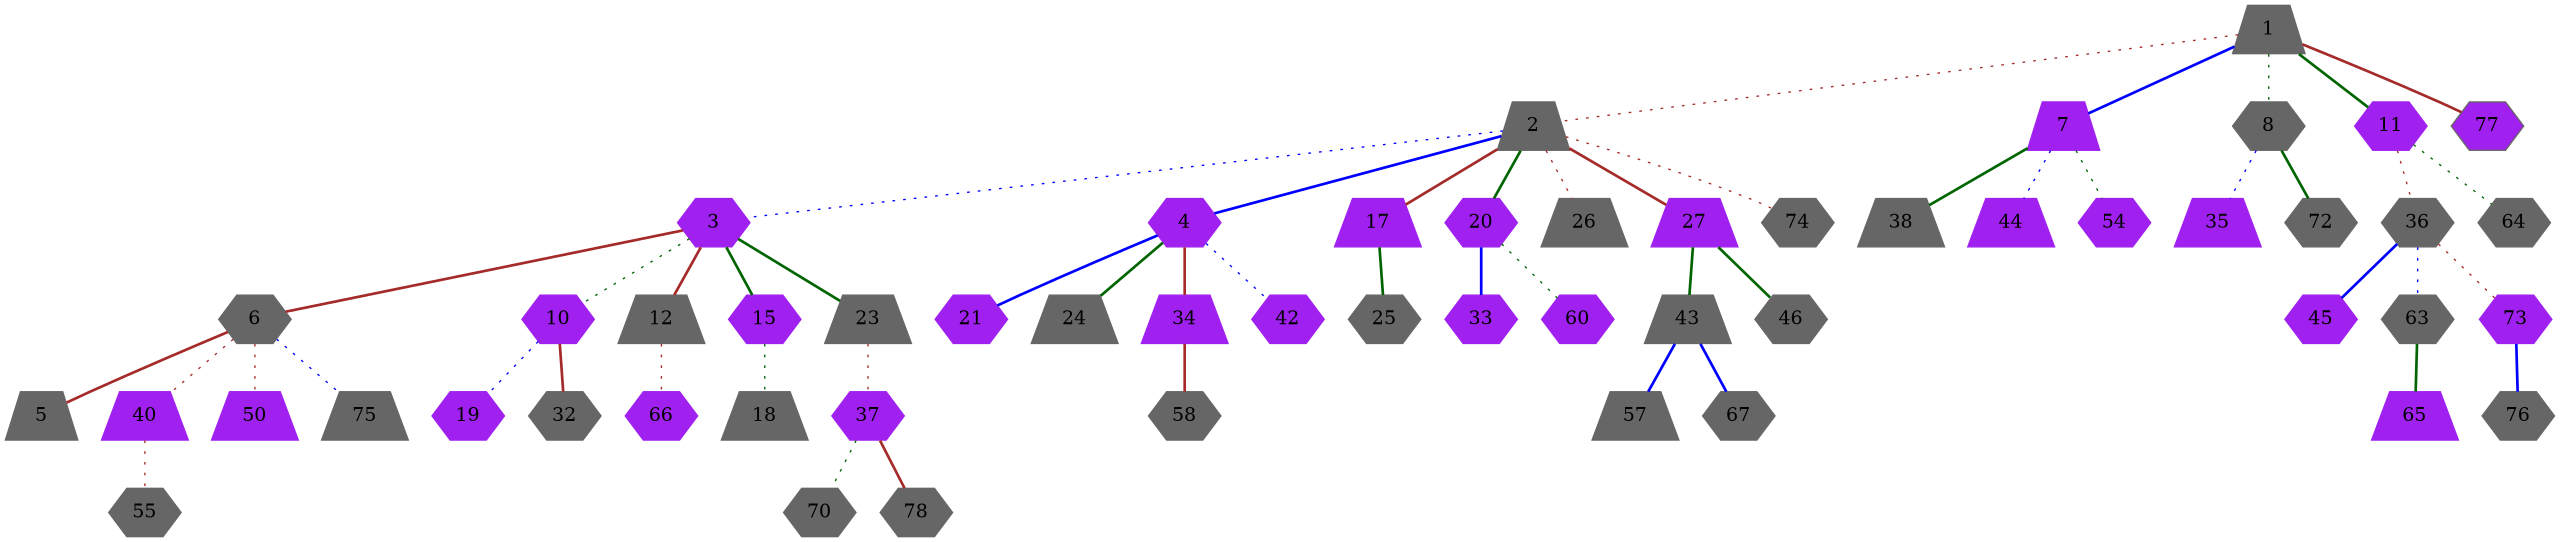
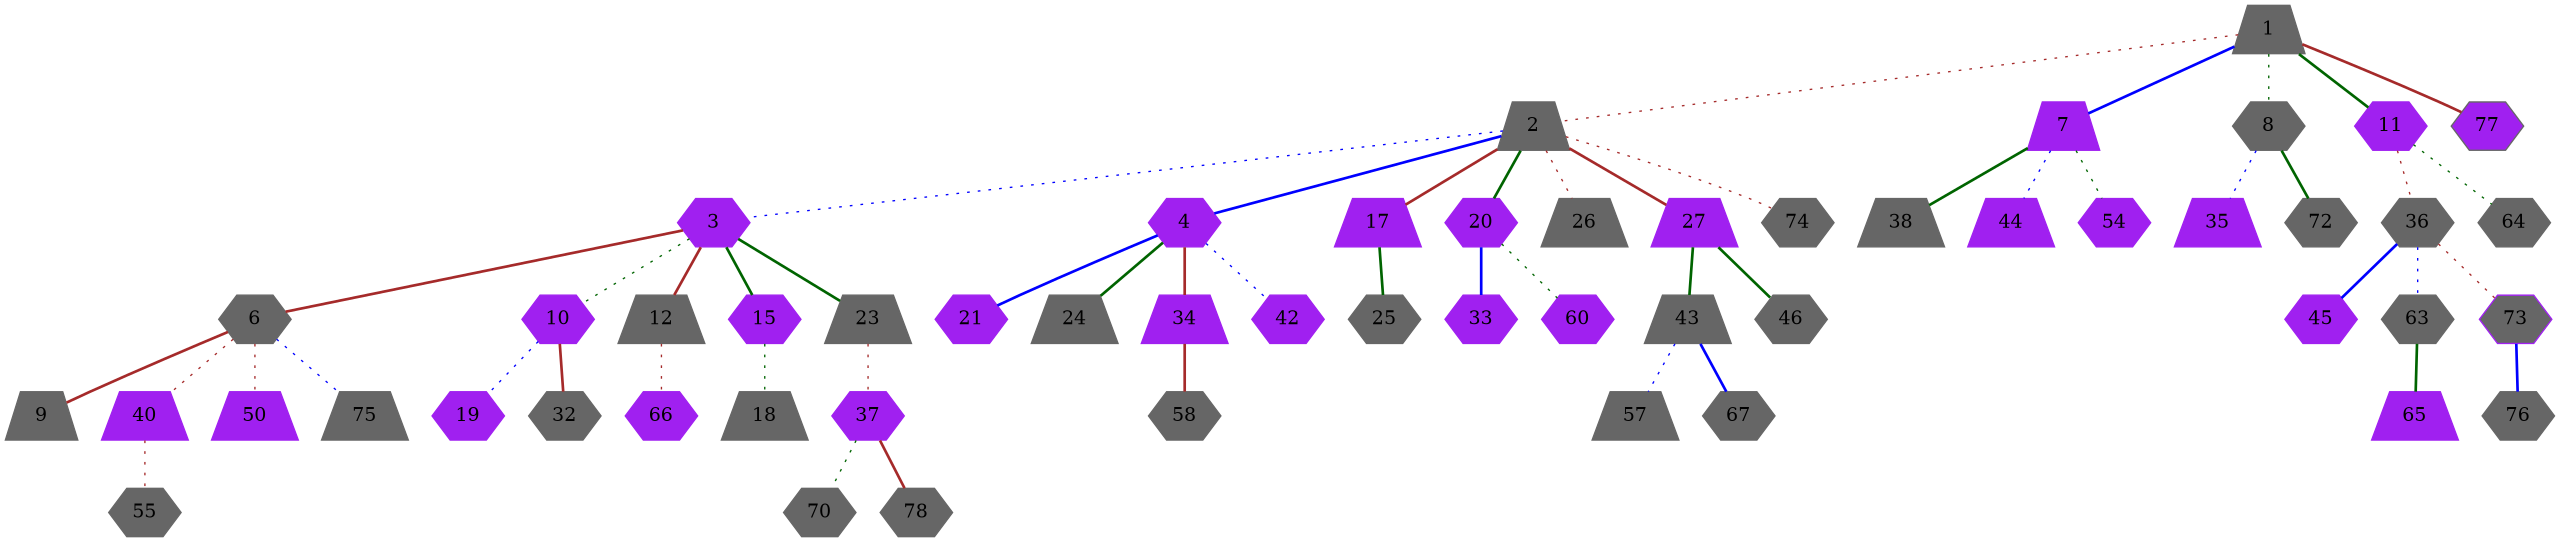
(2516, 319) -> (2516, 319)
(1662, 368) -> (1662, 368)
(42, 416) -> (42, 416)
